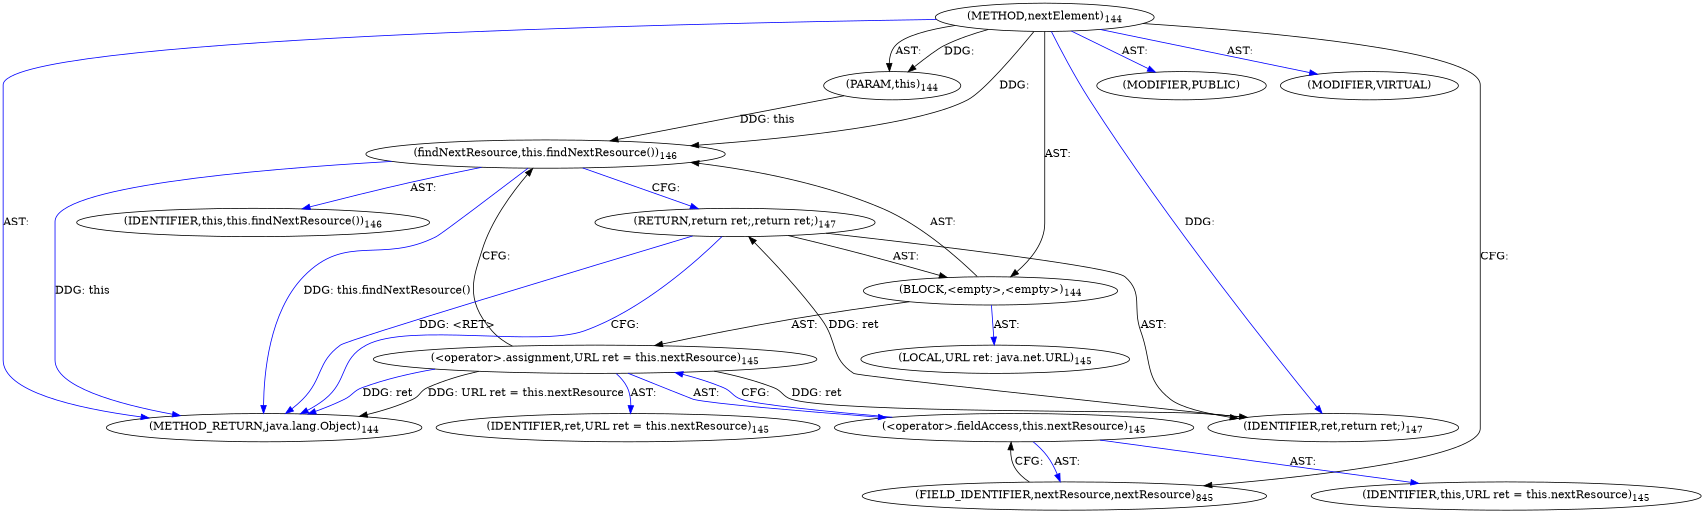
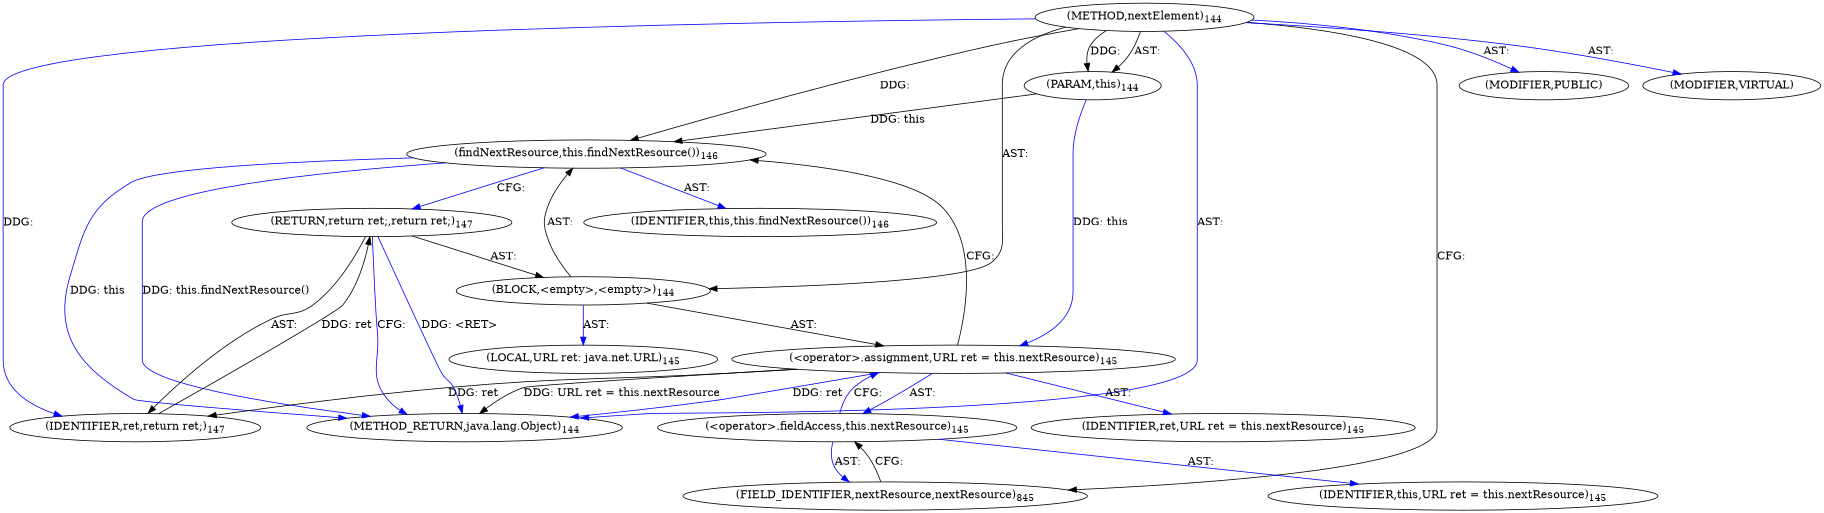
none -> (1073, 231)
